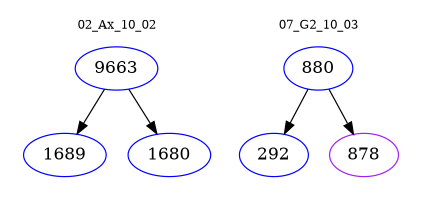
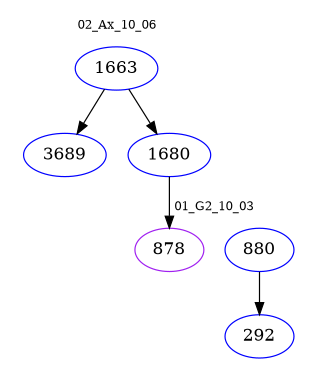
(117, 26) -> (117, 26)
(319, 26) -> (214, 207)
(117, 68) -> (117, 68)
(338, 106) -> (169, 203)
(65, 155) -> (65, 155)
